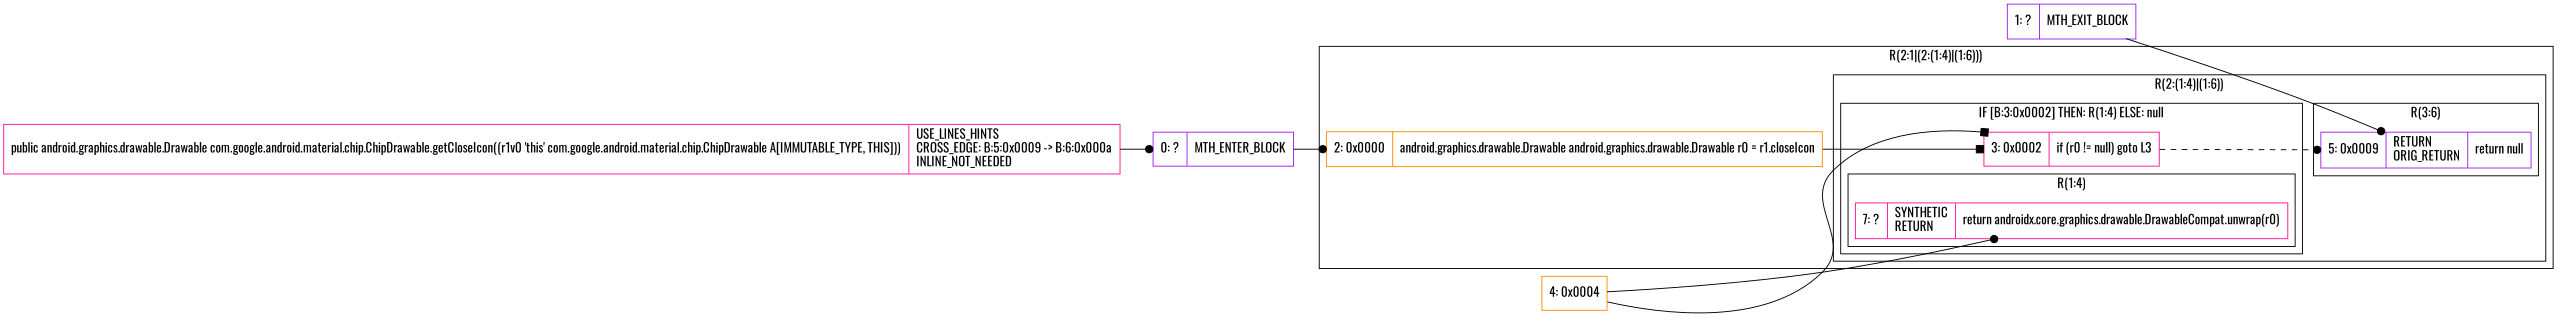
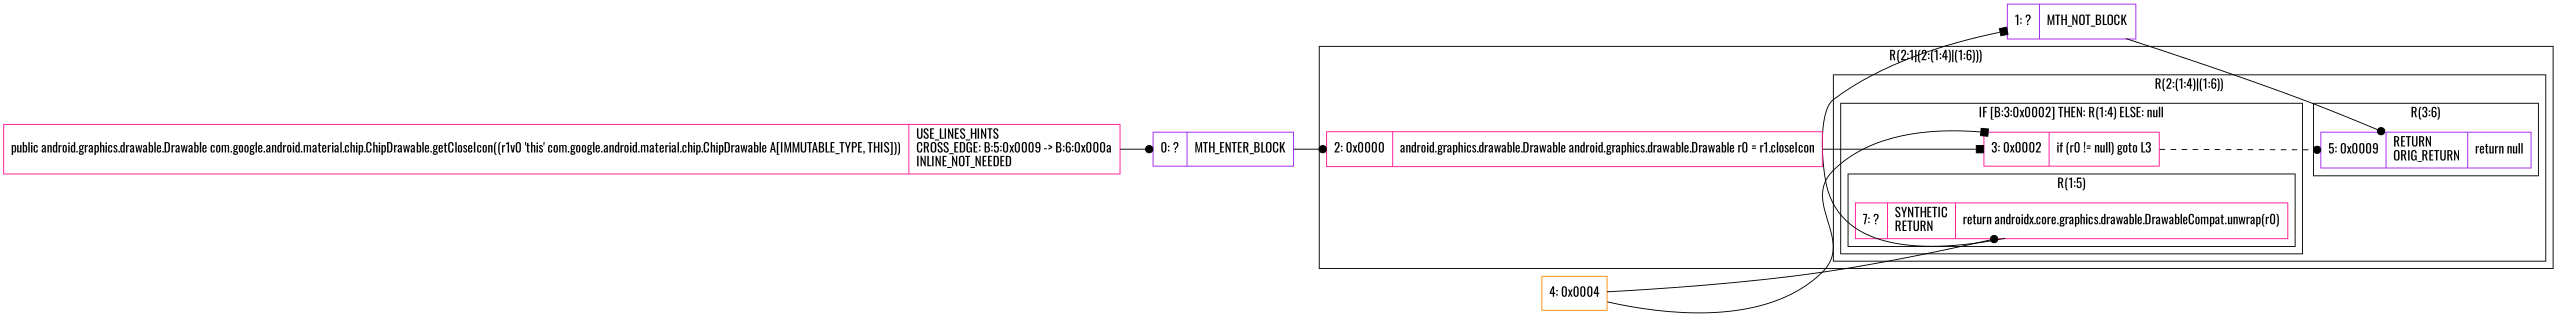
(2088, 21) -> (2087, 21)
(1574, 149) -> (1574, 149)
none -> (1823, 155)
(2072, 185) -> (2072, 185)
